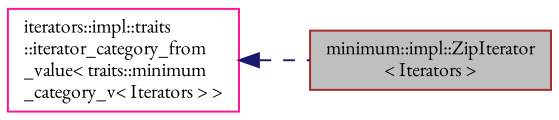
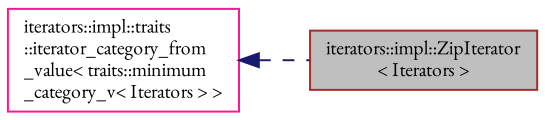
(431, 60) -> (424, 60)
